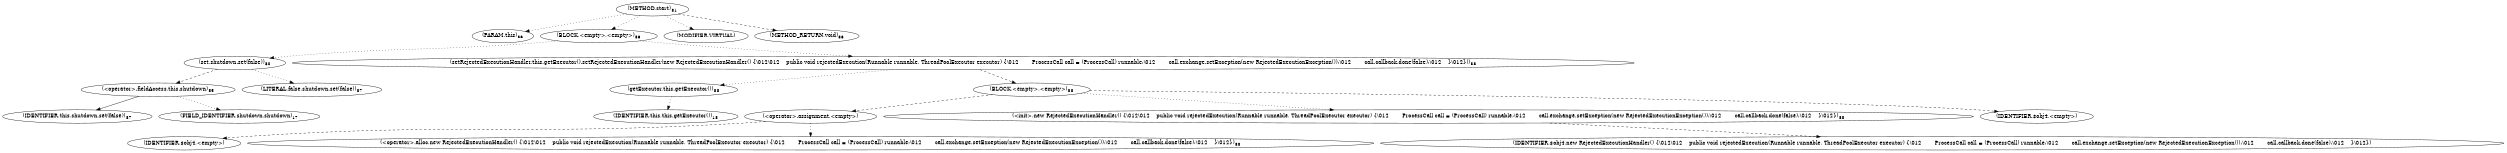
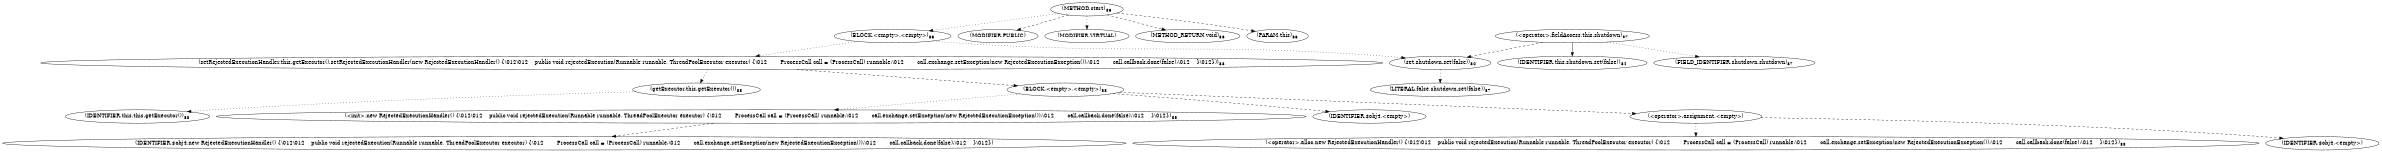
(674, 9) -> (1109, 9)
(578, 22) -> (1185, 21)
none -> (998, 36)
(199, 76) -> (1507, 49)
(211, 89) -> (1626, 36)
(129, 116) -> (1624, 62)
(295, 116) -> (1790, 62)
(715, 116) -> (187, 116)
